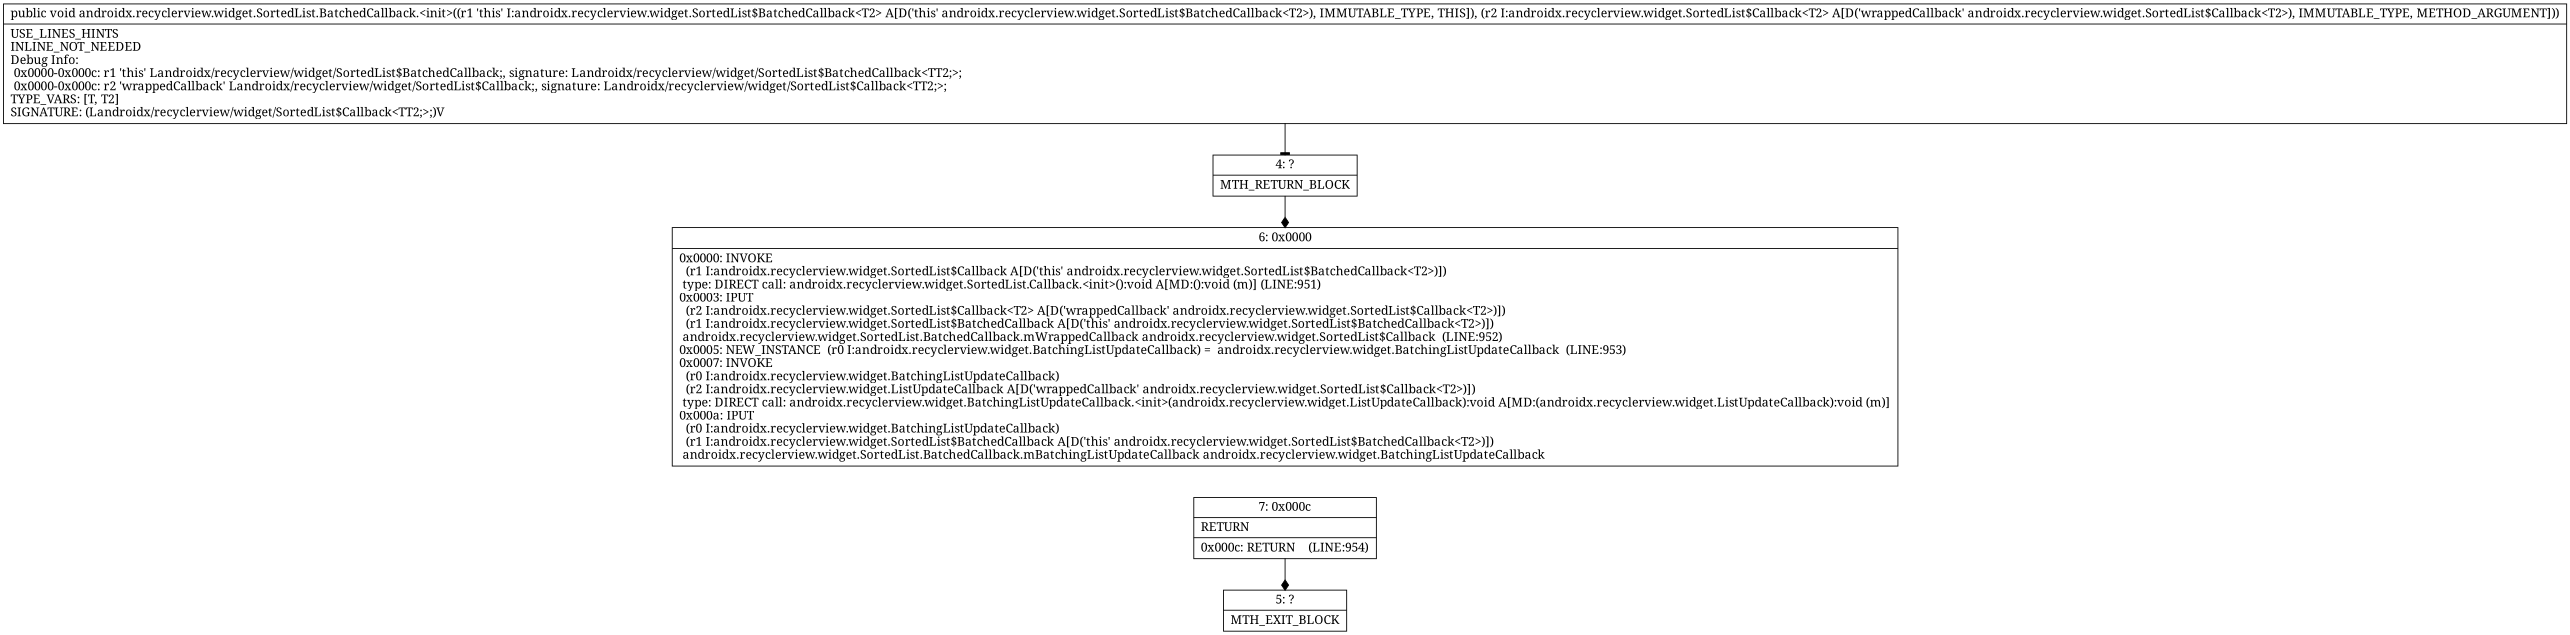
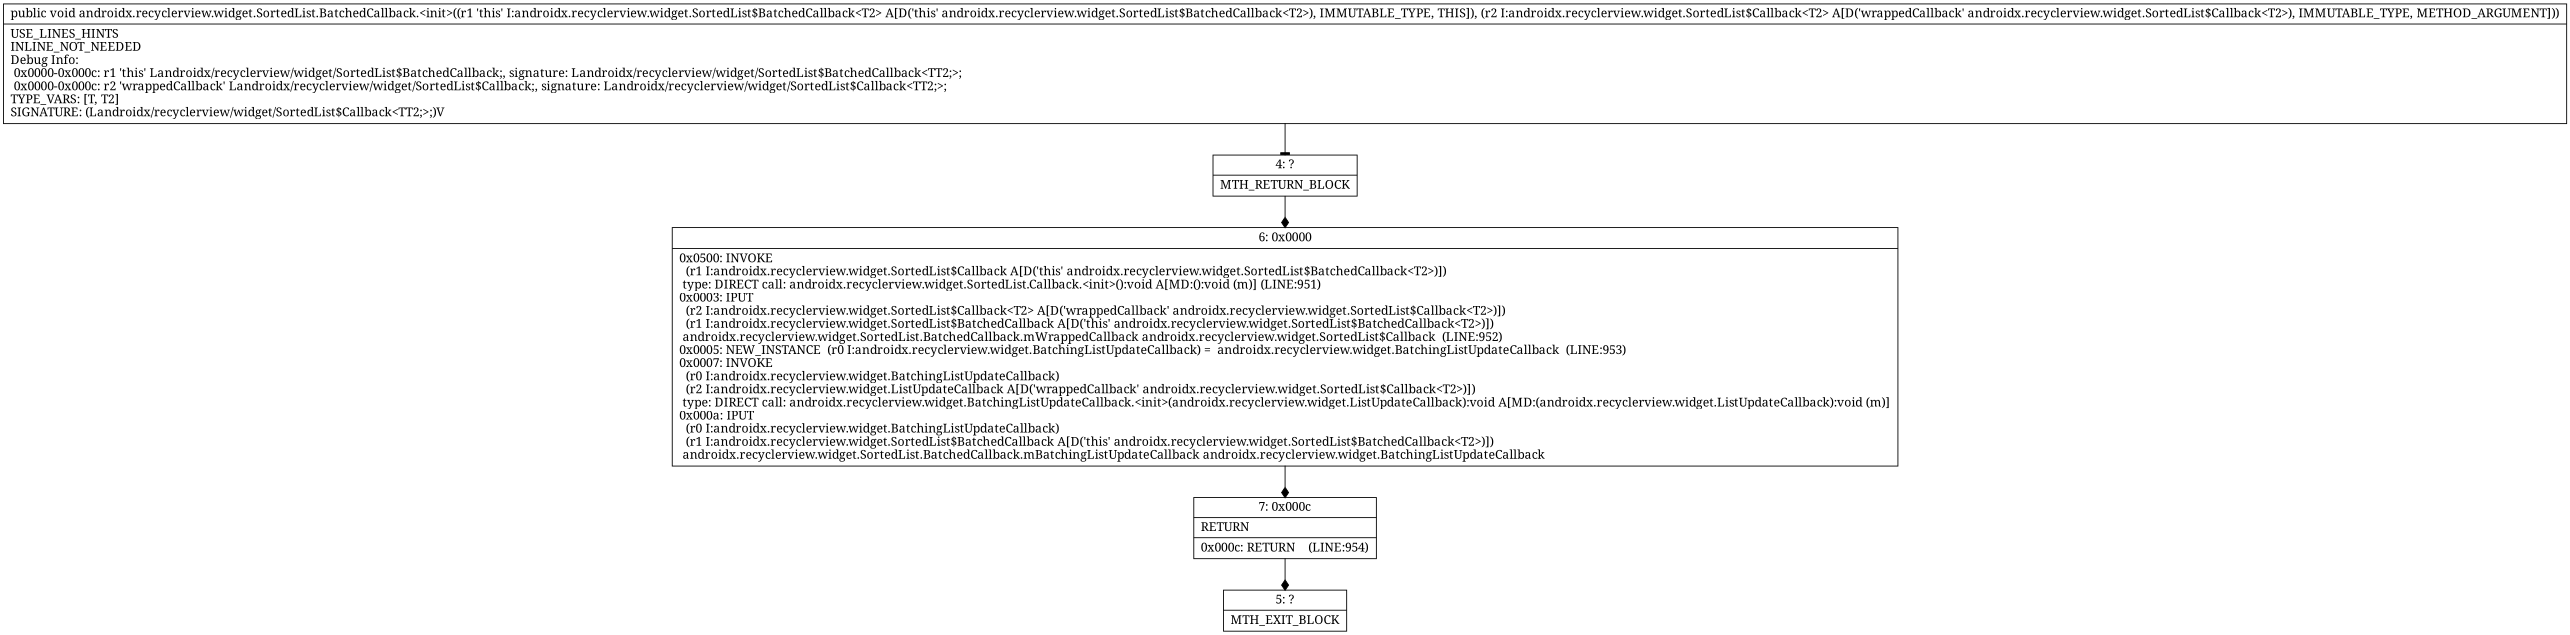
(729, 259) -> (729, 259)
none -> (1285, 476)
